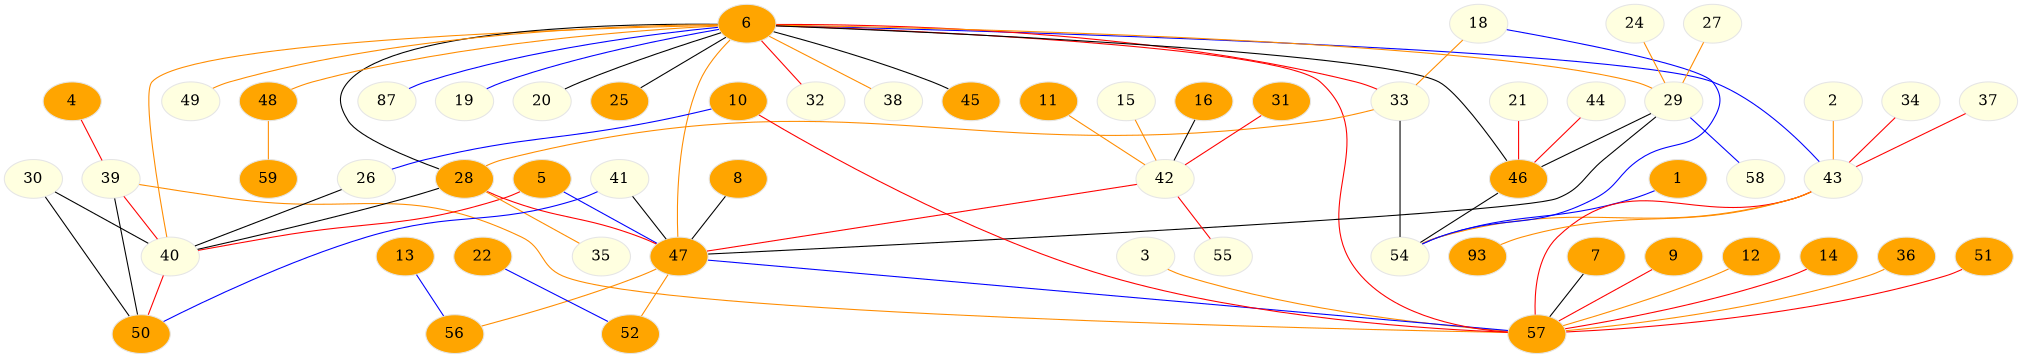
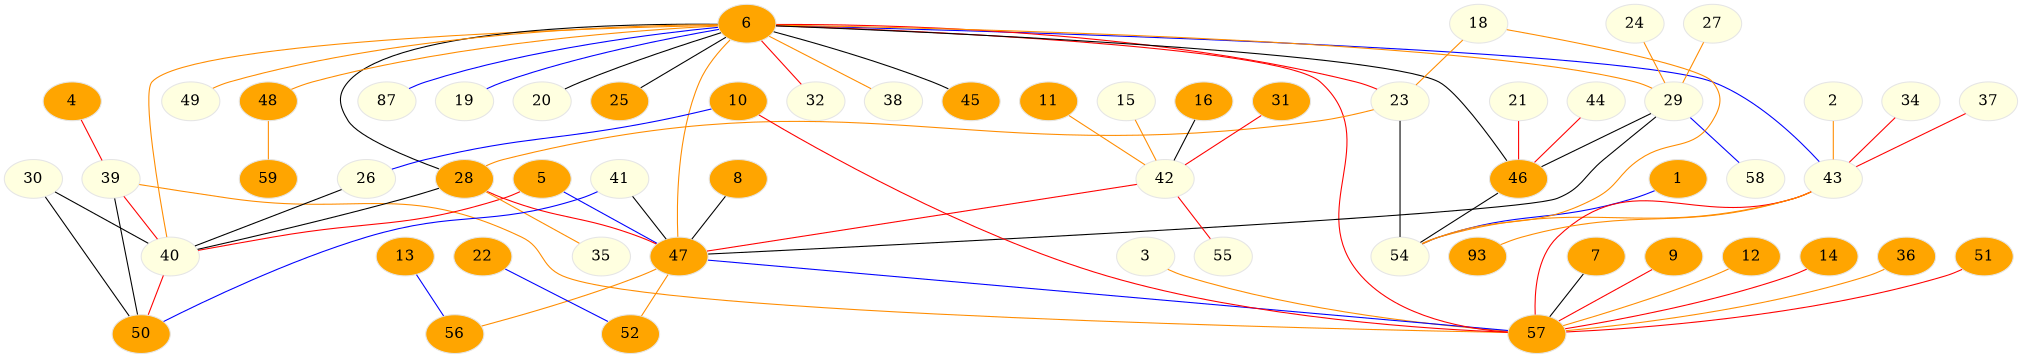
(1400, 101) -> (1400, 101)
(1687, 142) -> (1687, 142)
